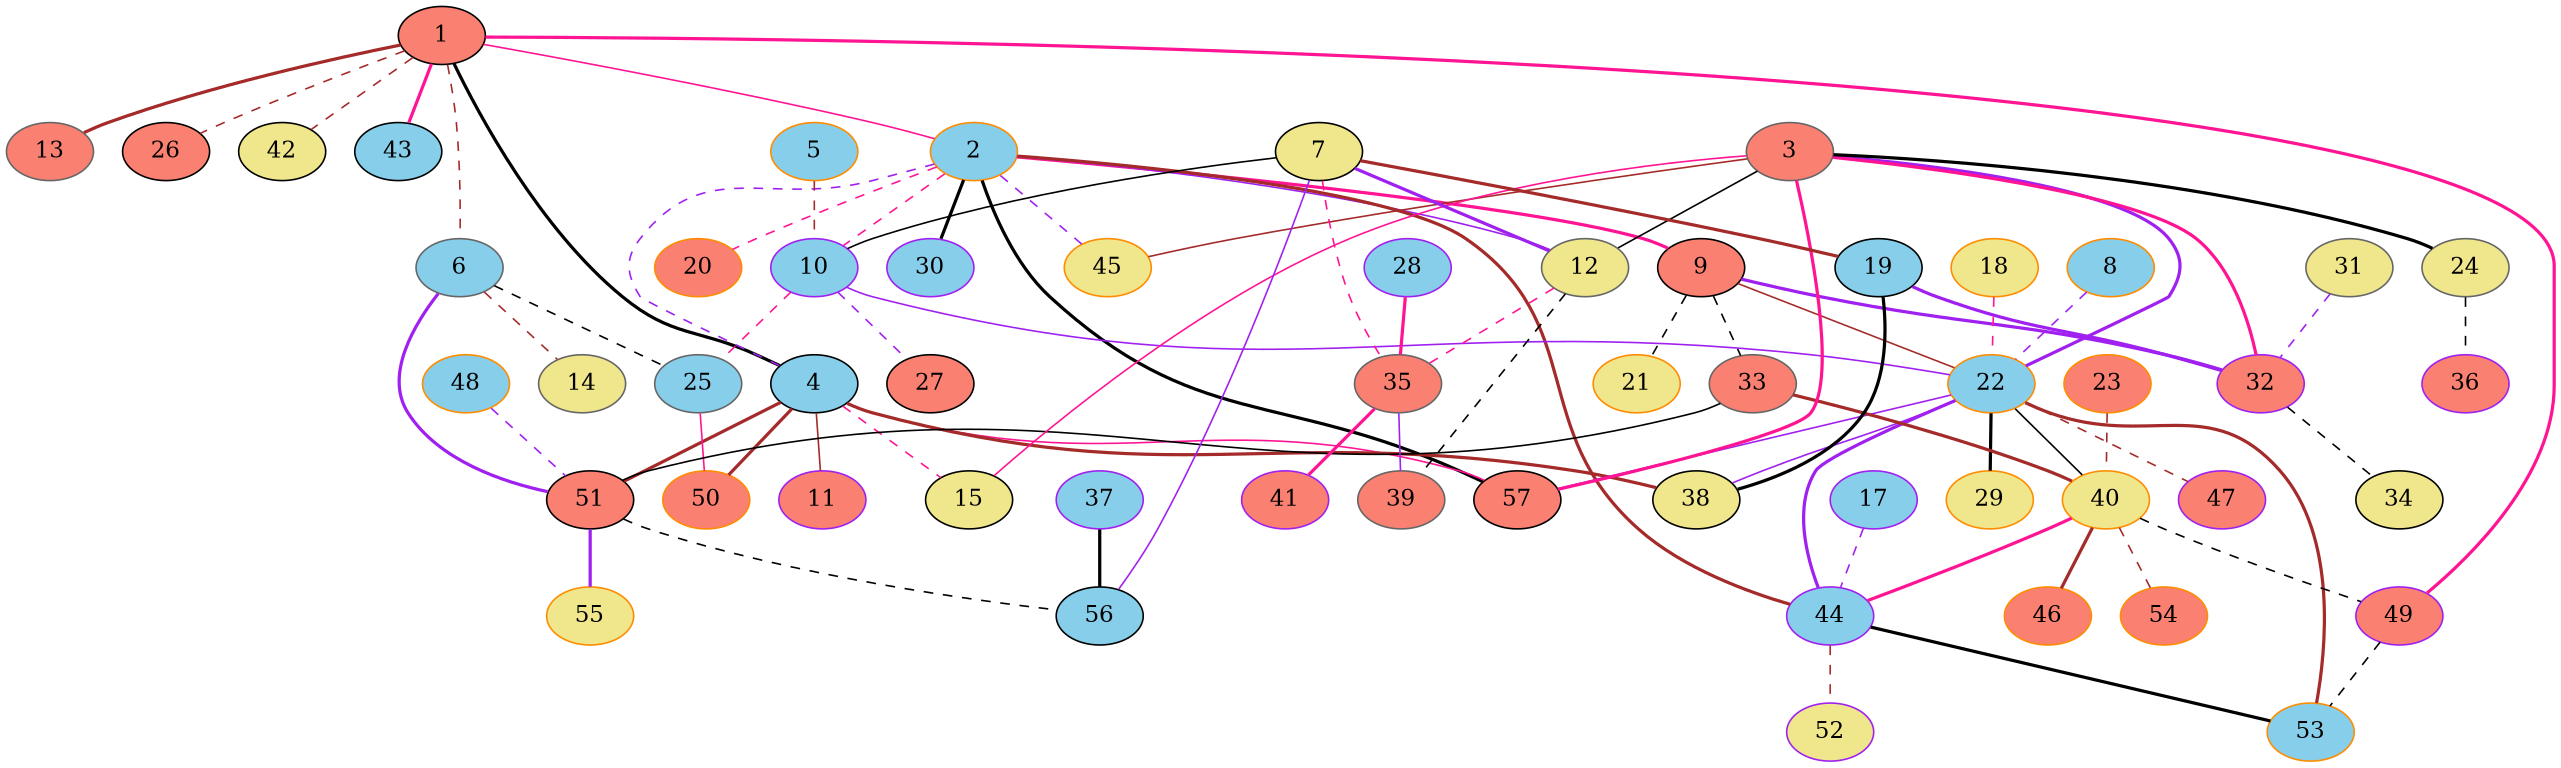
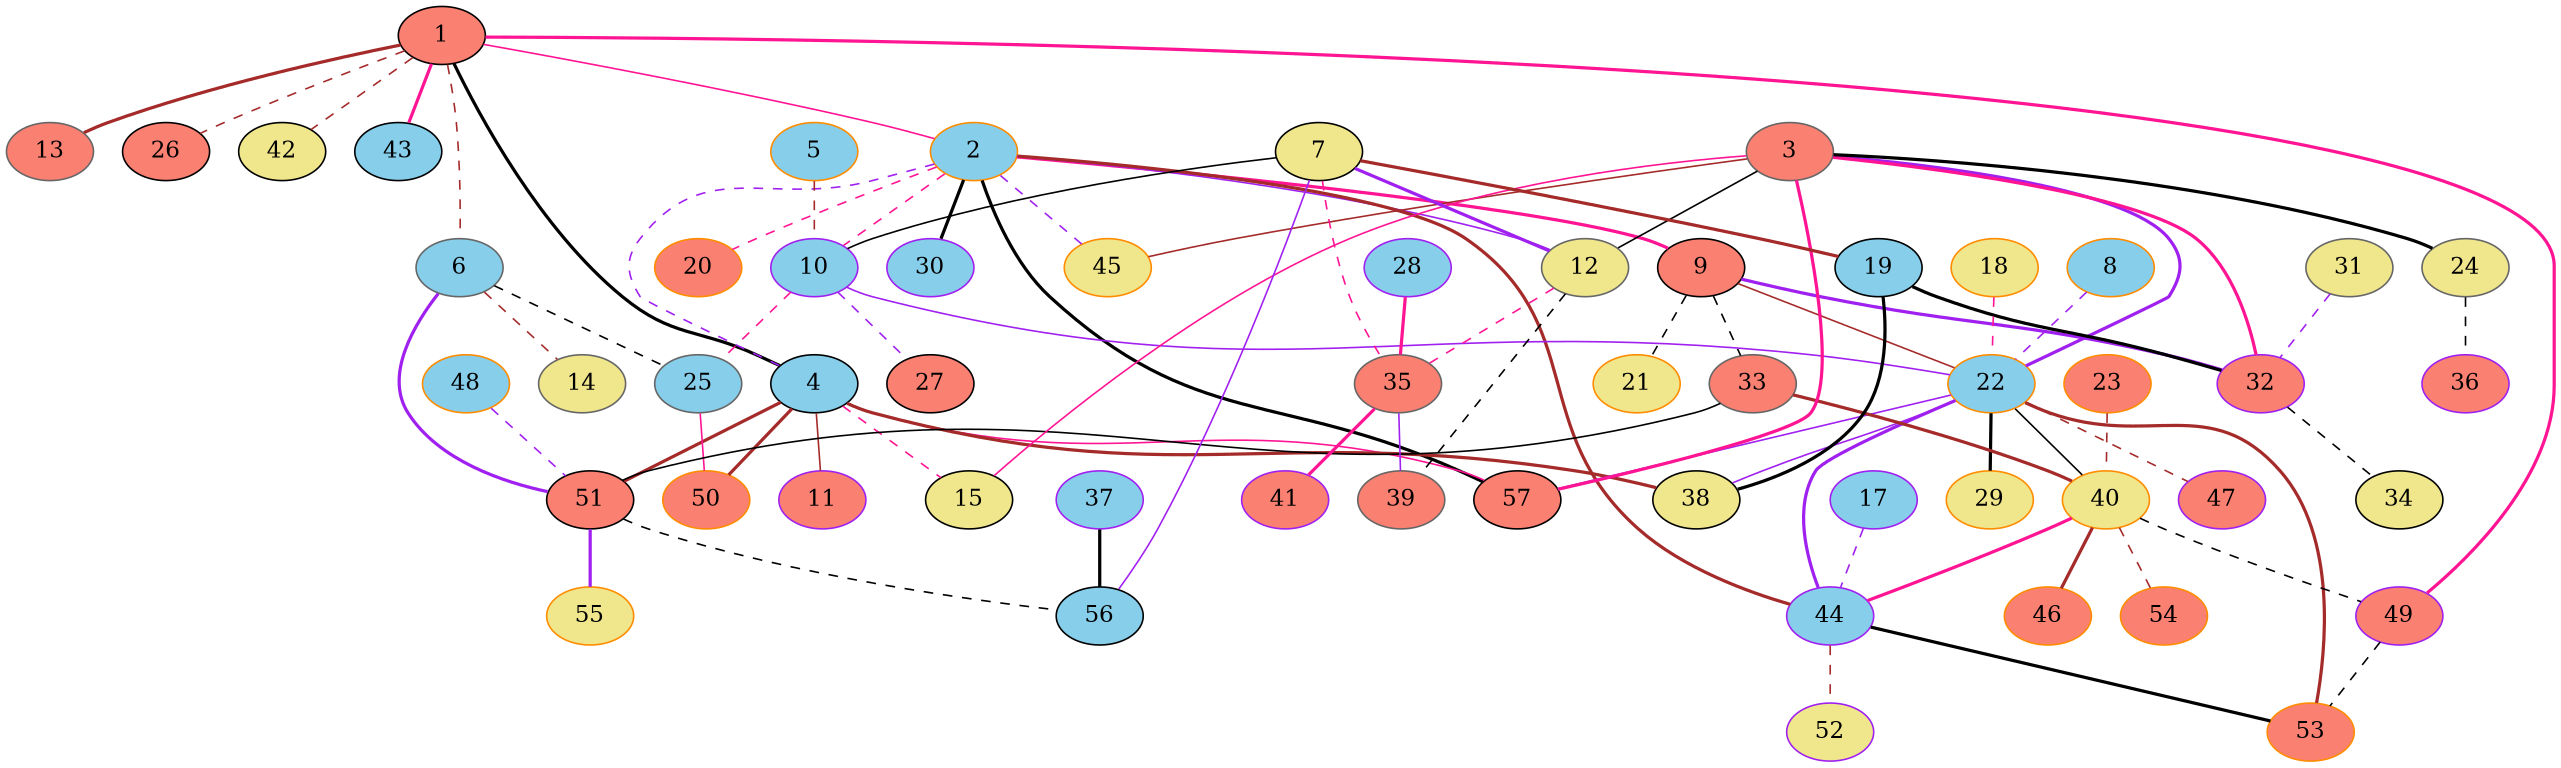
(2066, 332) -> (2066, 332)
(2311, 732) -> (2311, 732)
